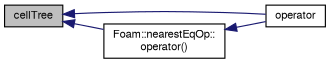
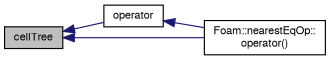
(251, 24) -> (189, 25)
